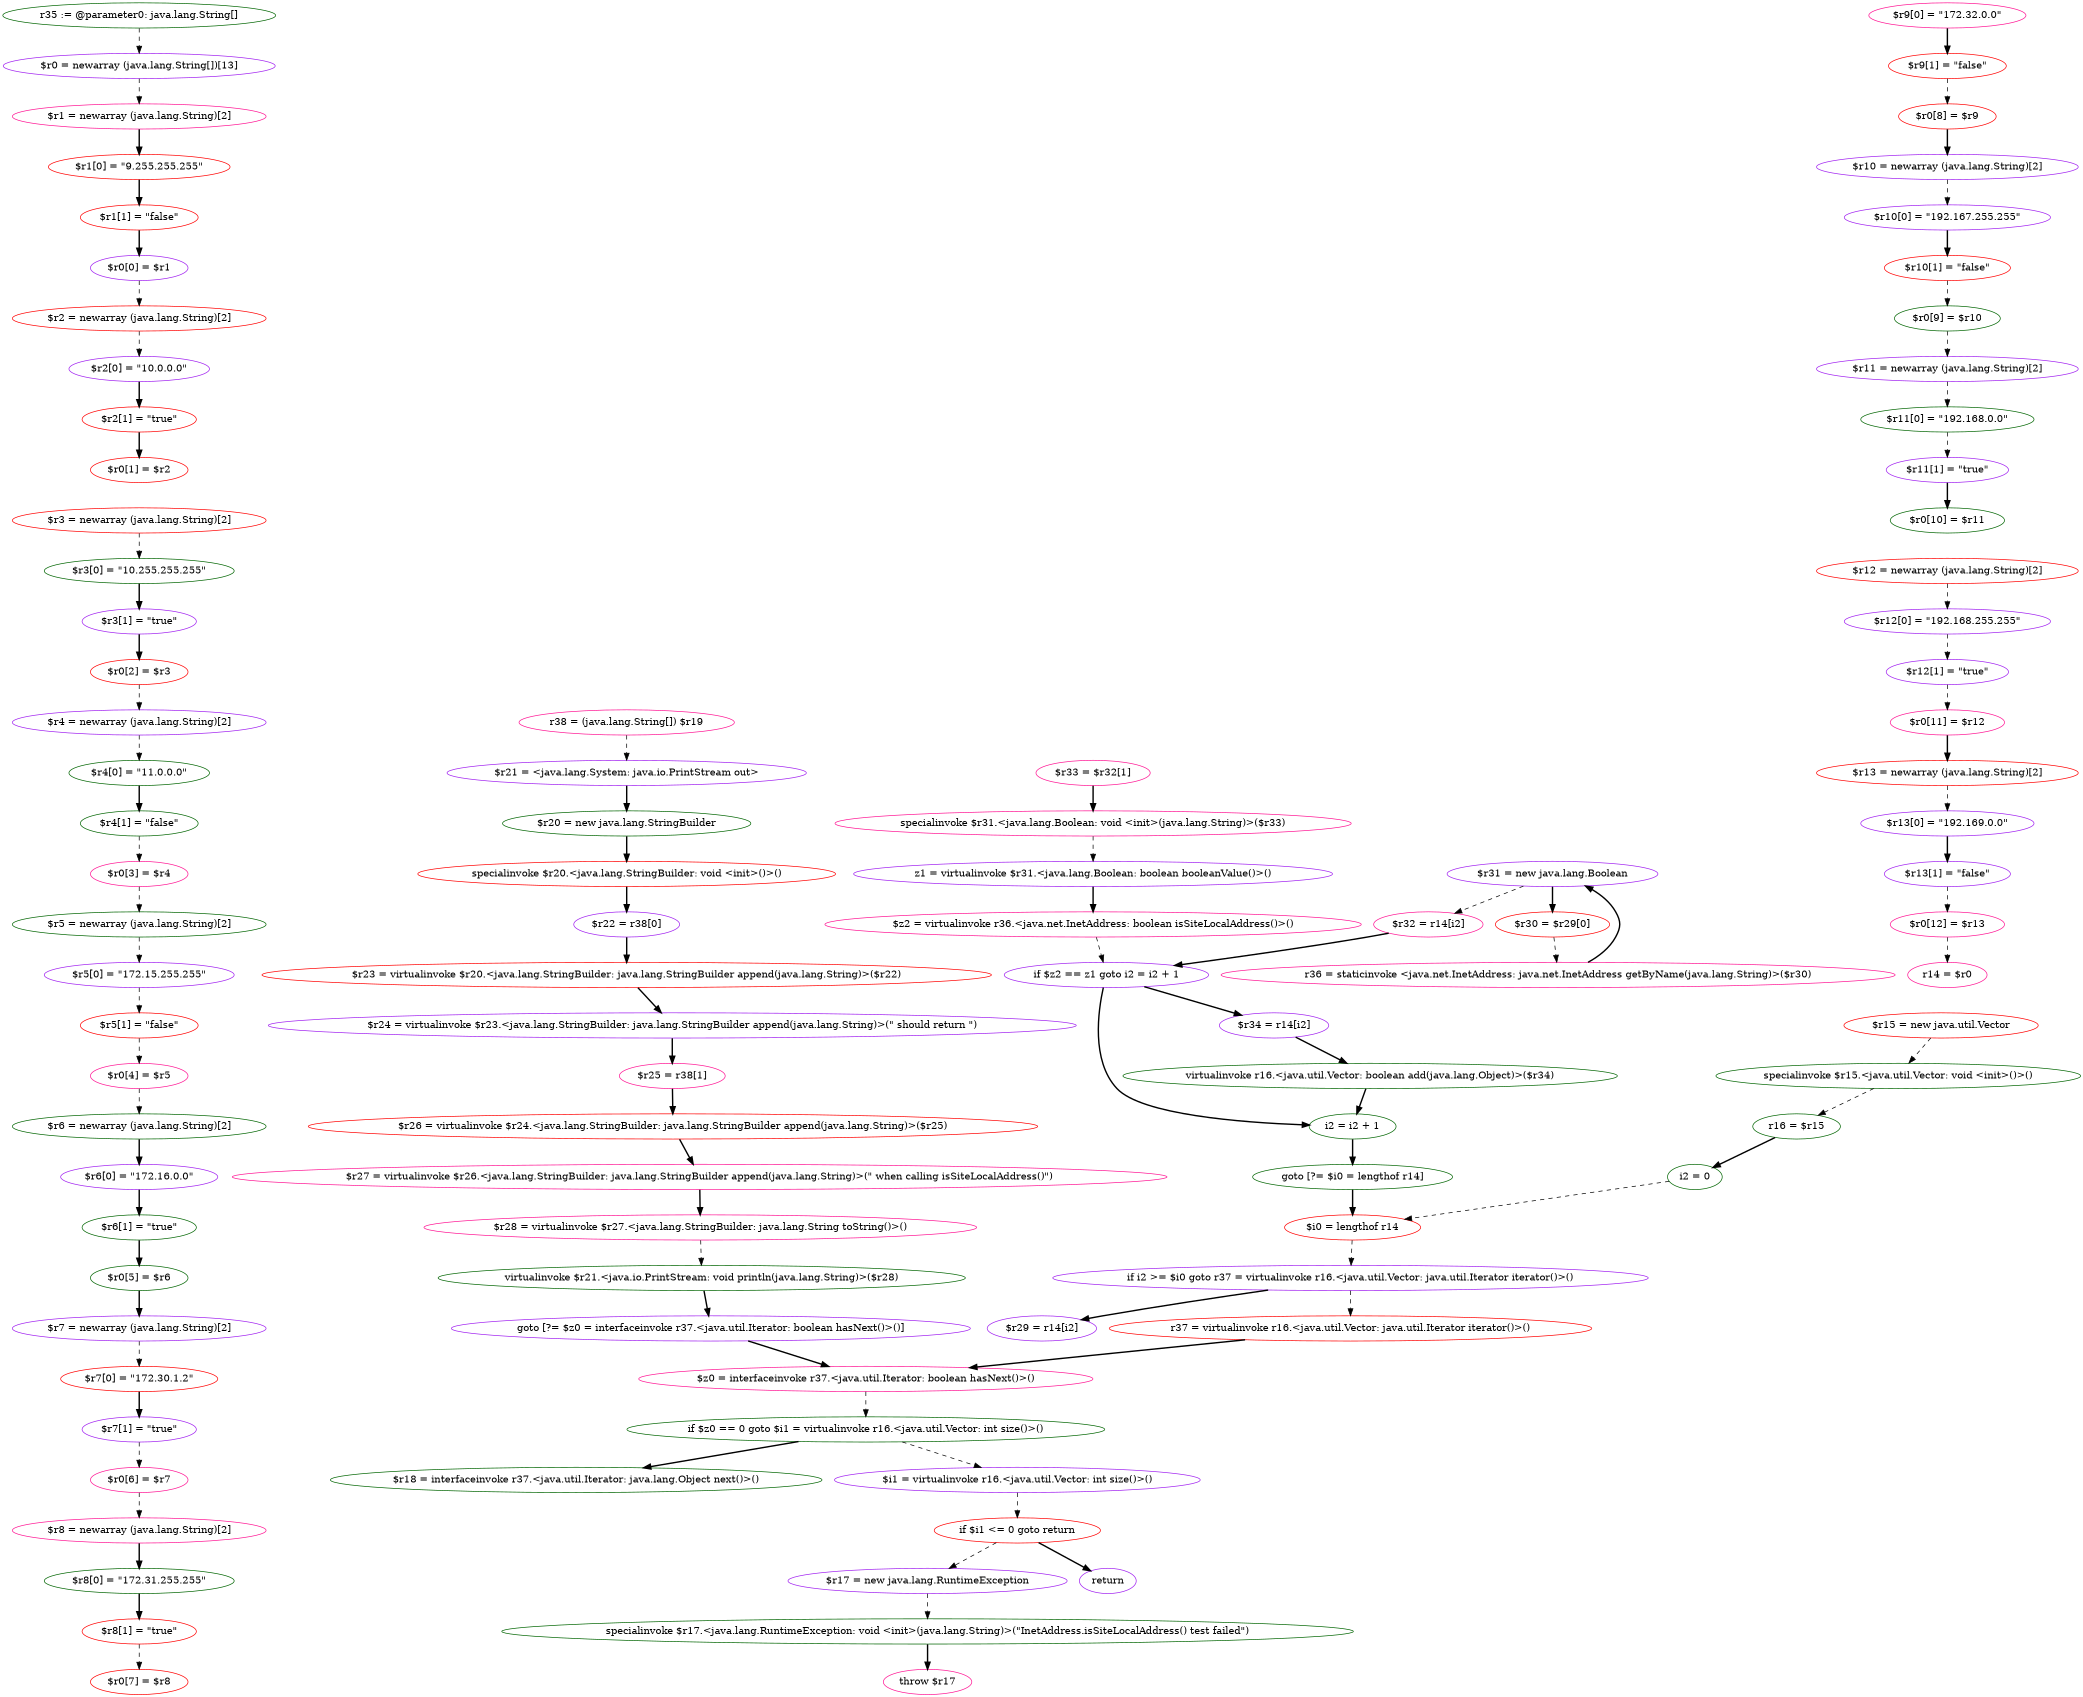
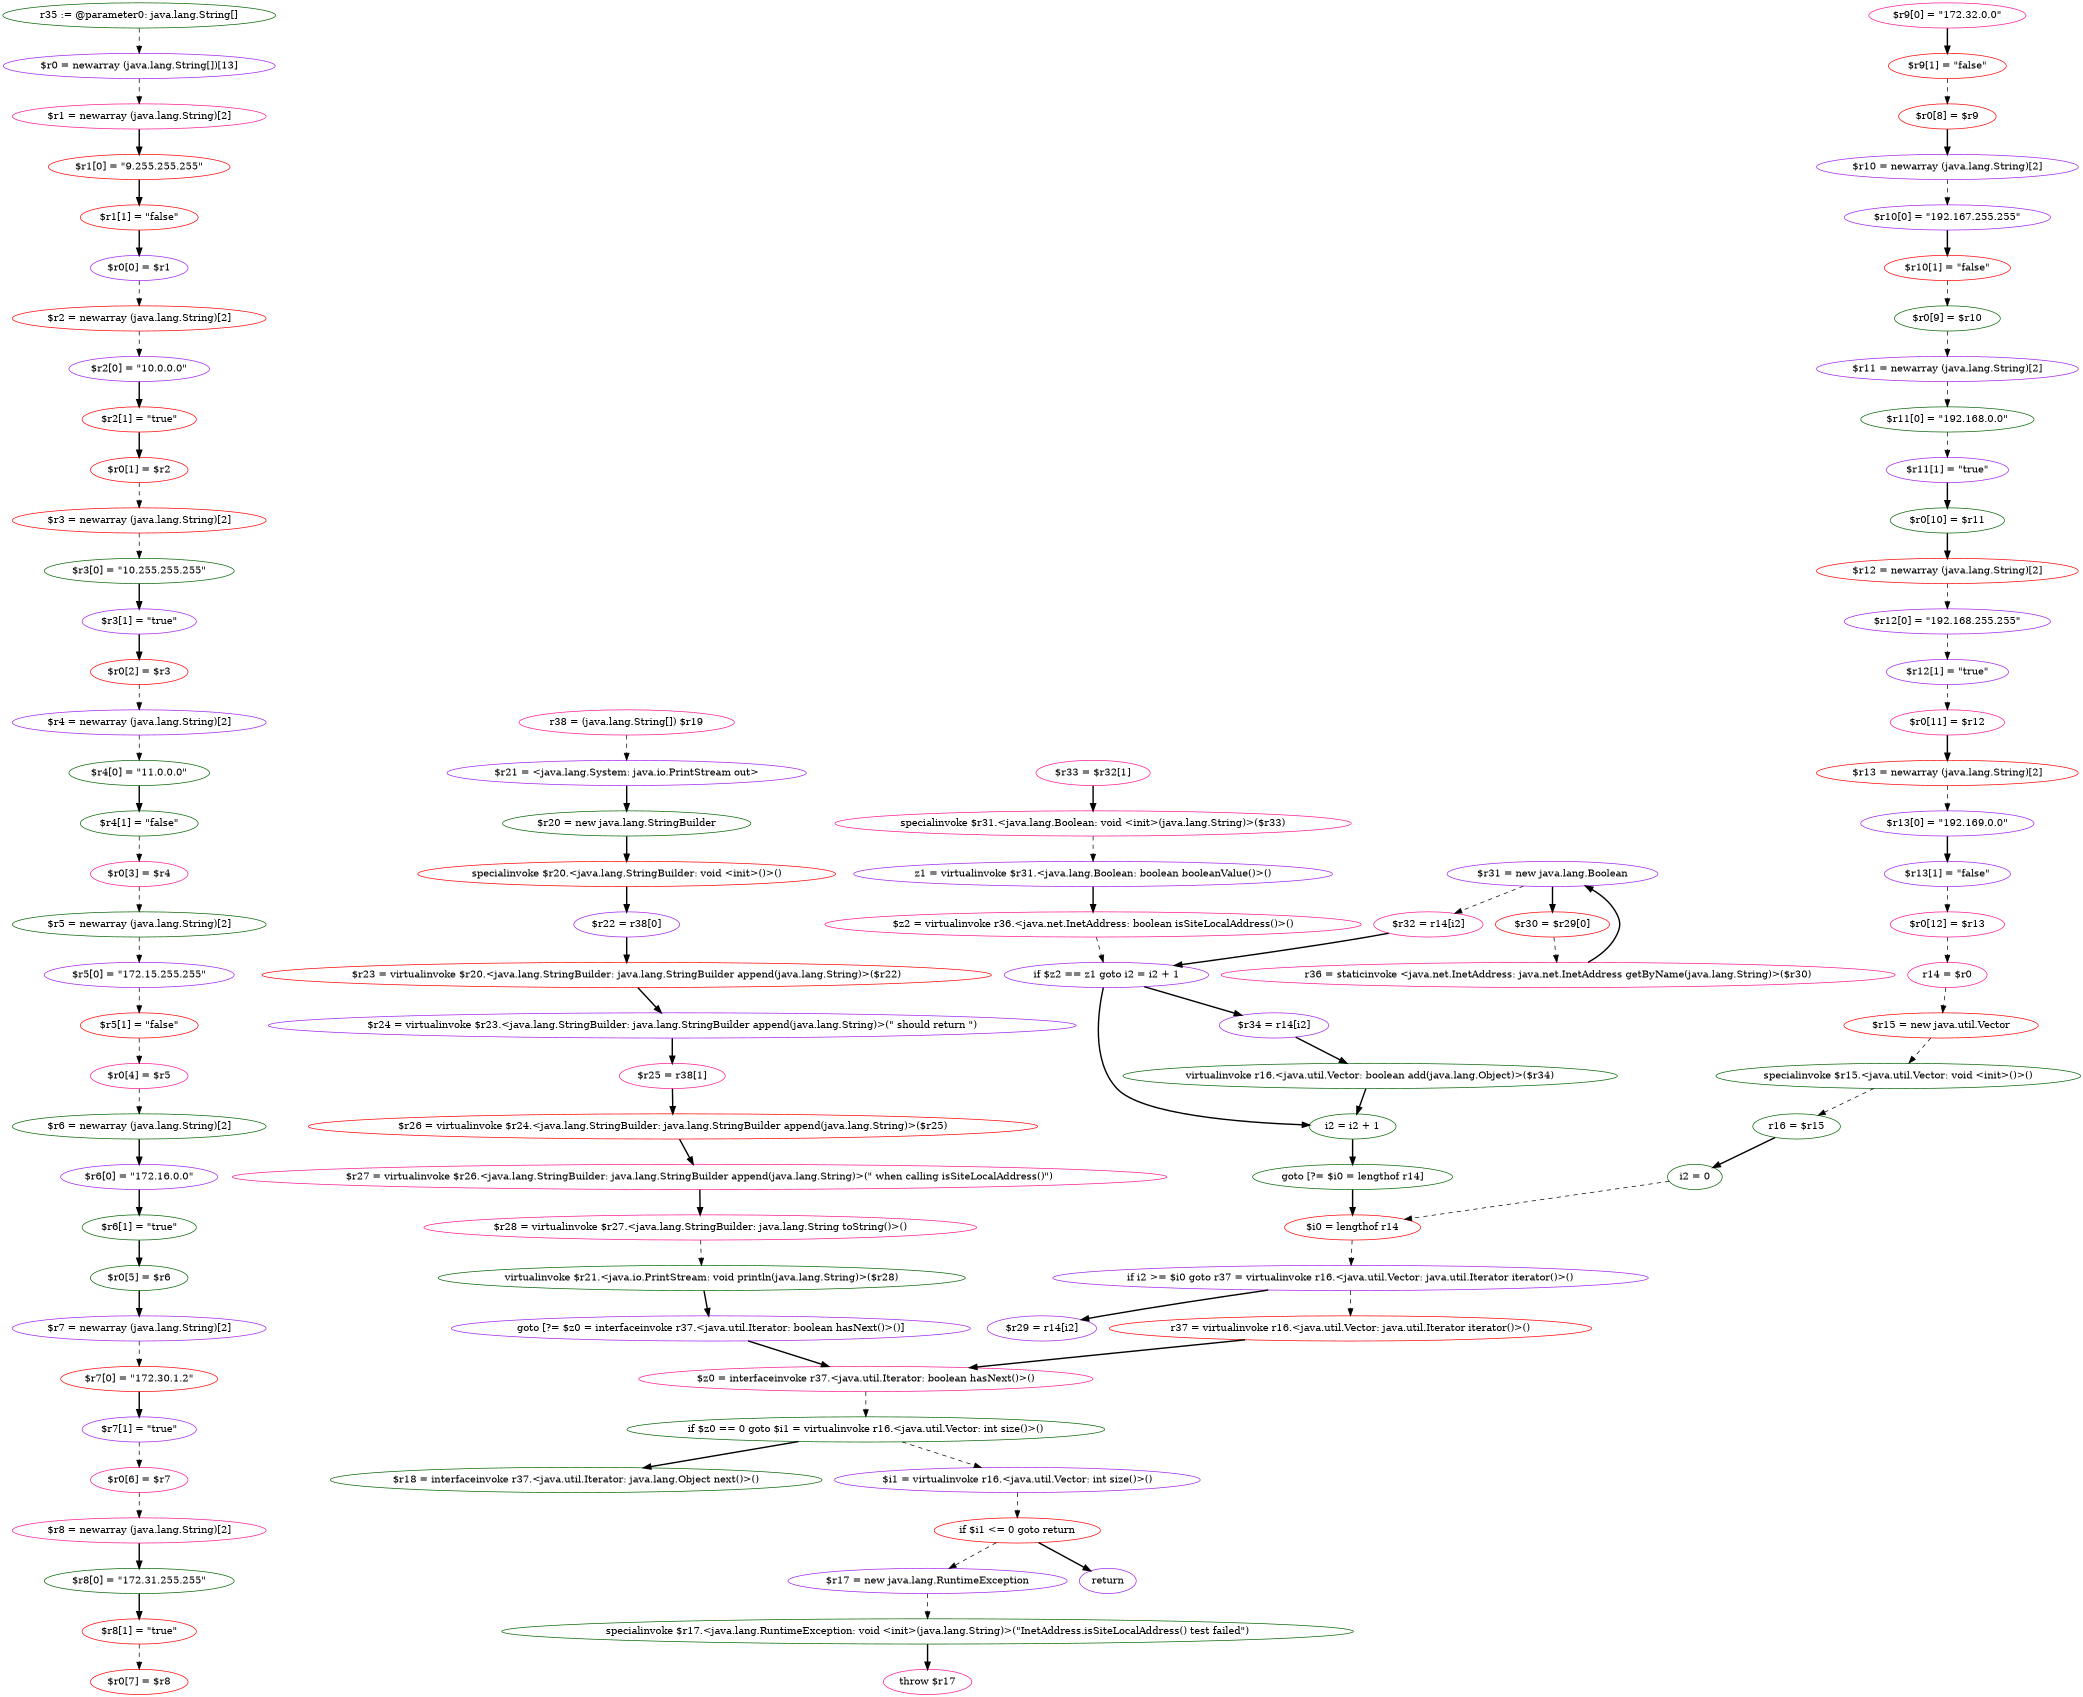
none -> (139, 492)
none -> (1947, 542)
none -> (1945, 997)
